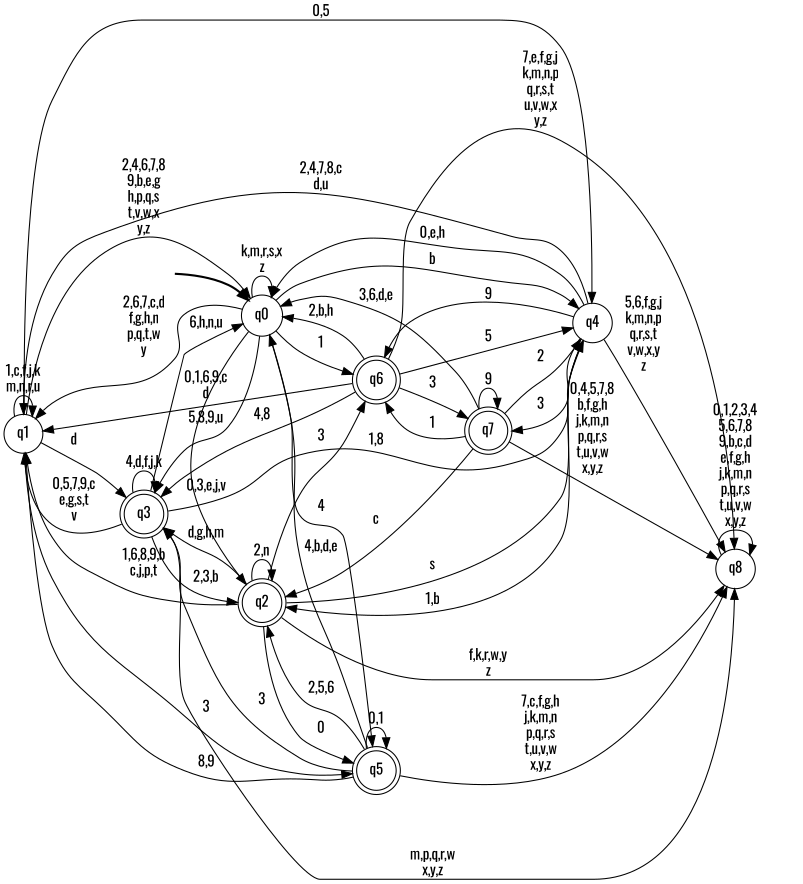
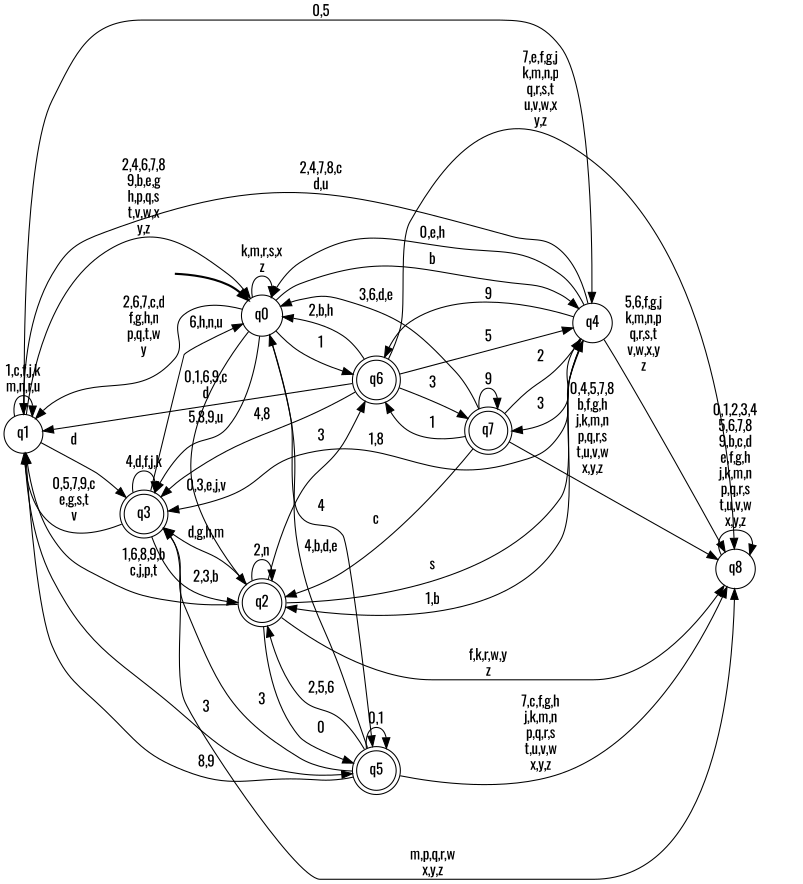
(406, 460) -> (416, 462)
